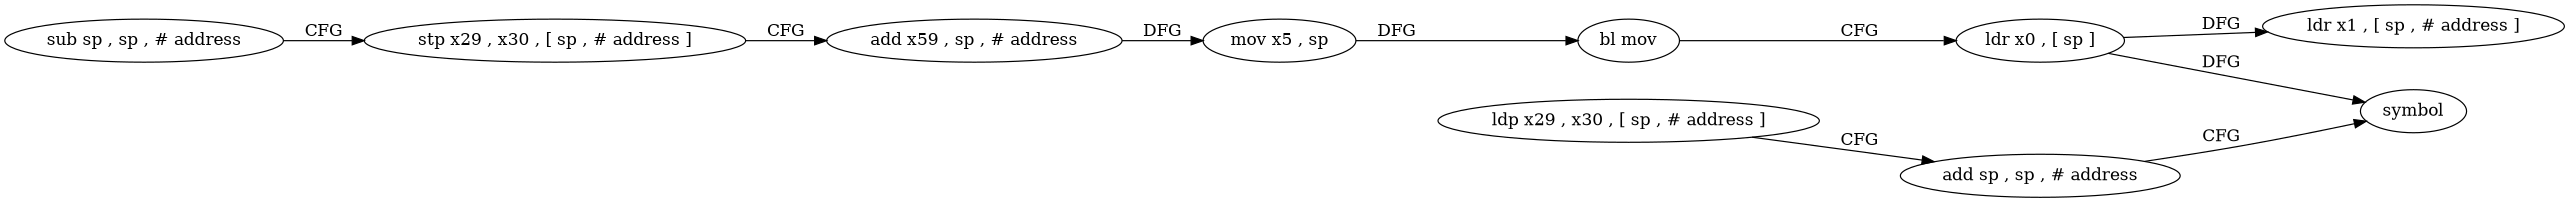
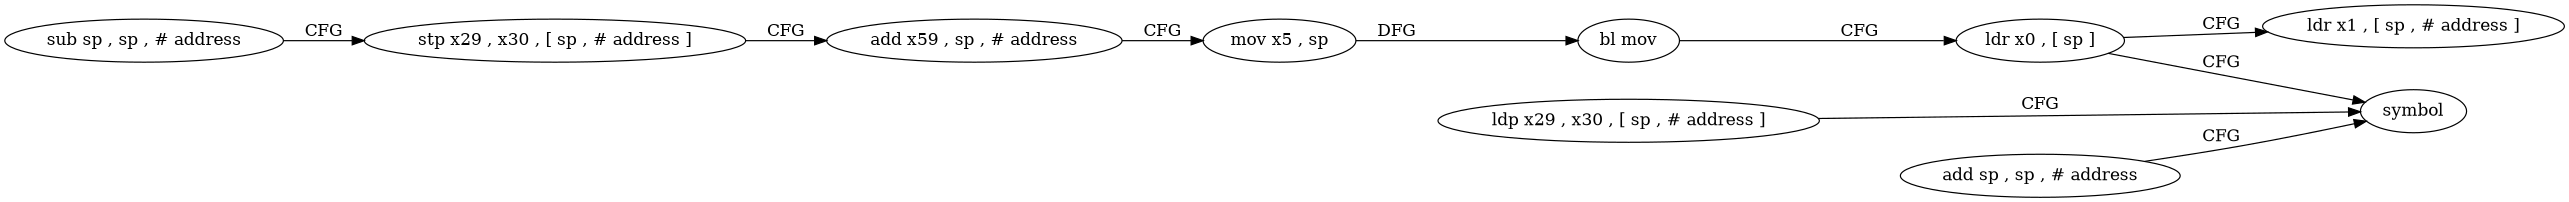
(2221, 25) -> (2221, 25)
(1163, 32) -> (1163, 32)
(2221, 63) -> (2221, 63)
(1837, 149) -> (2083, 115)
